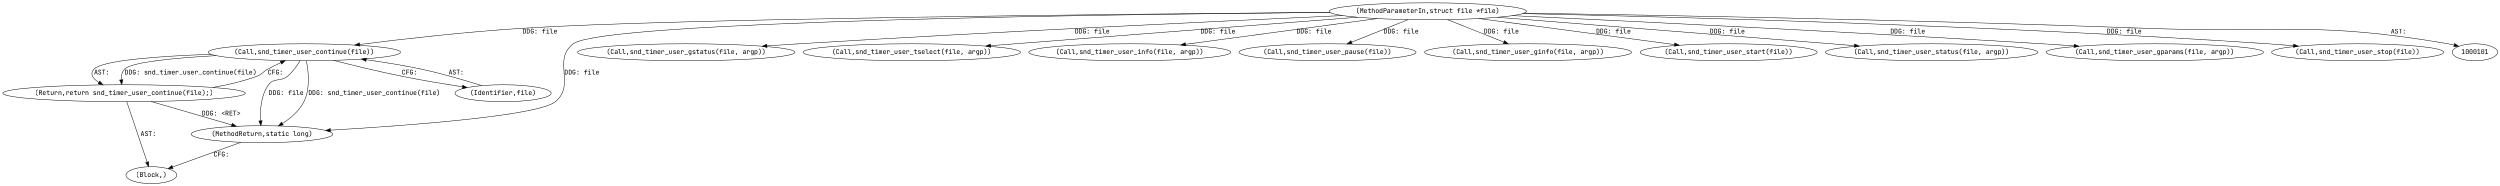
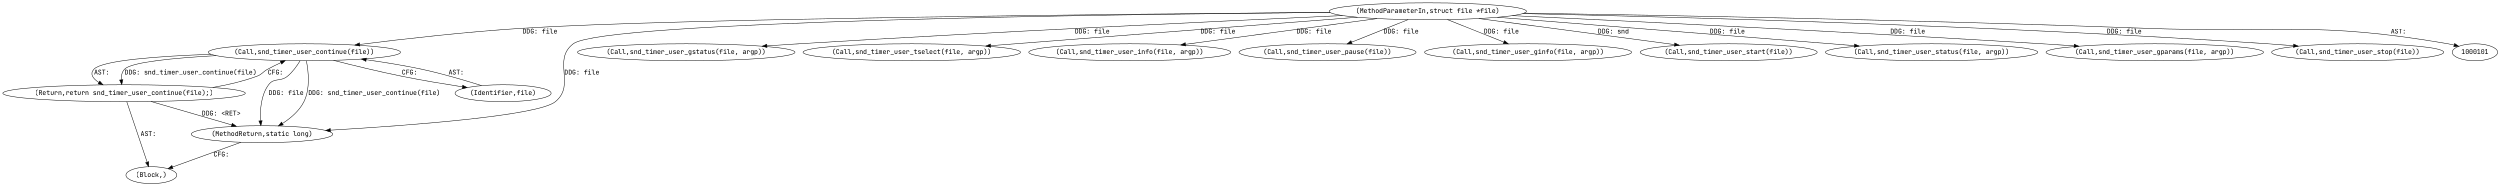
(1614, 32) -> (1614, 32)
